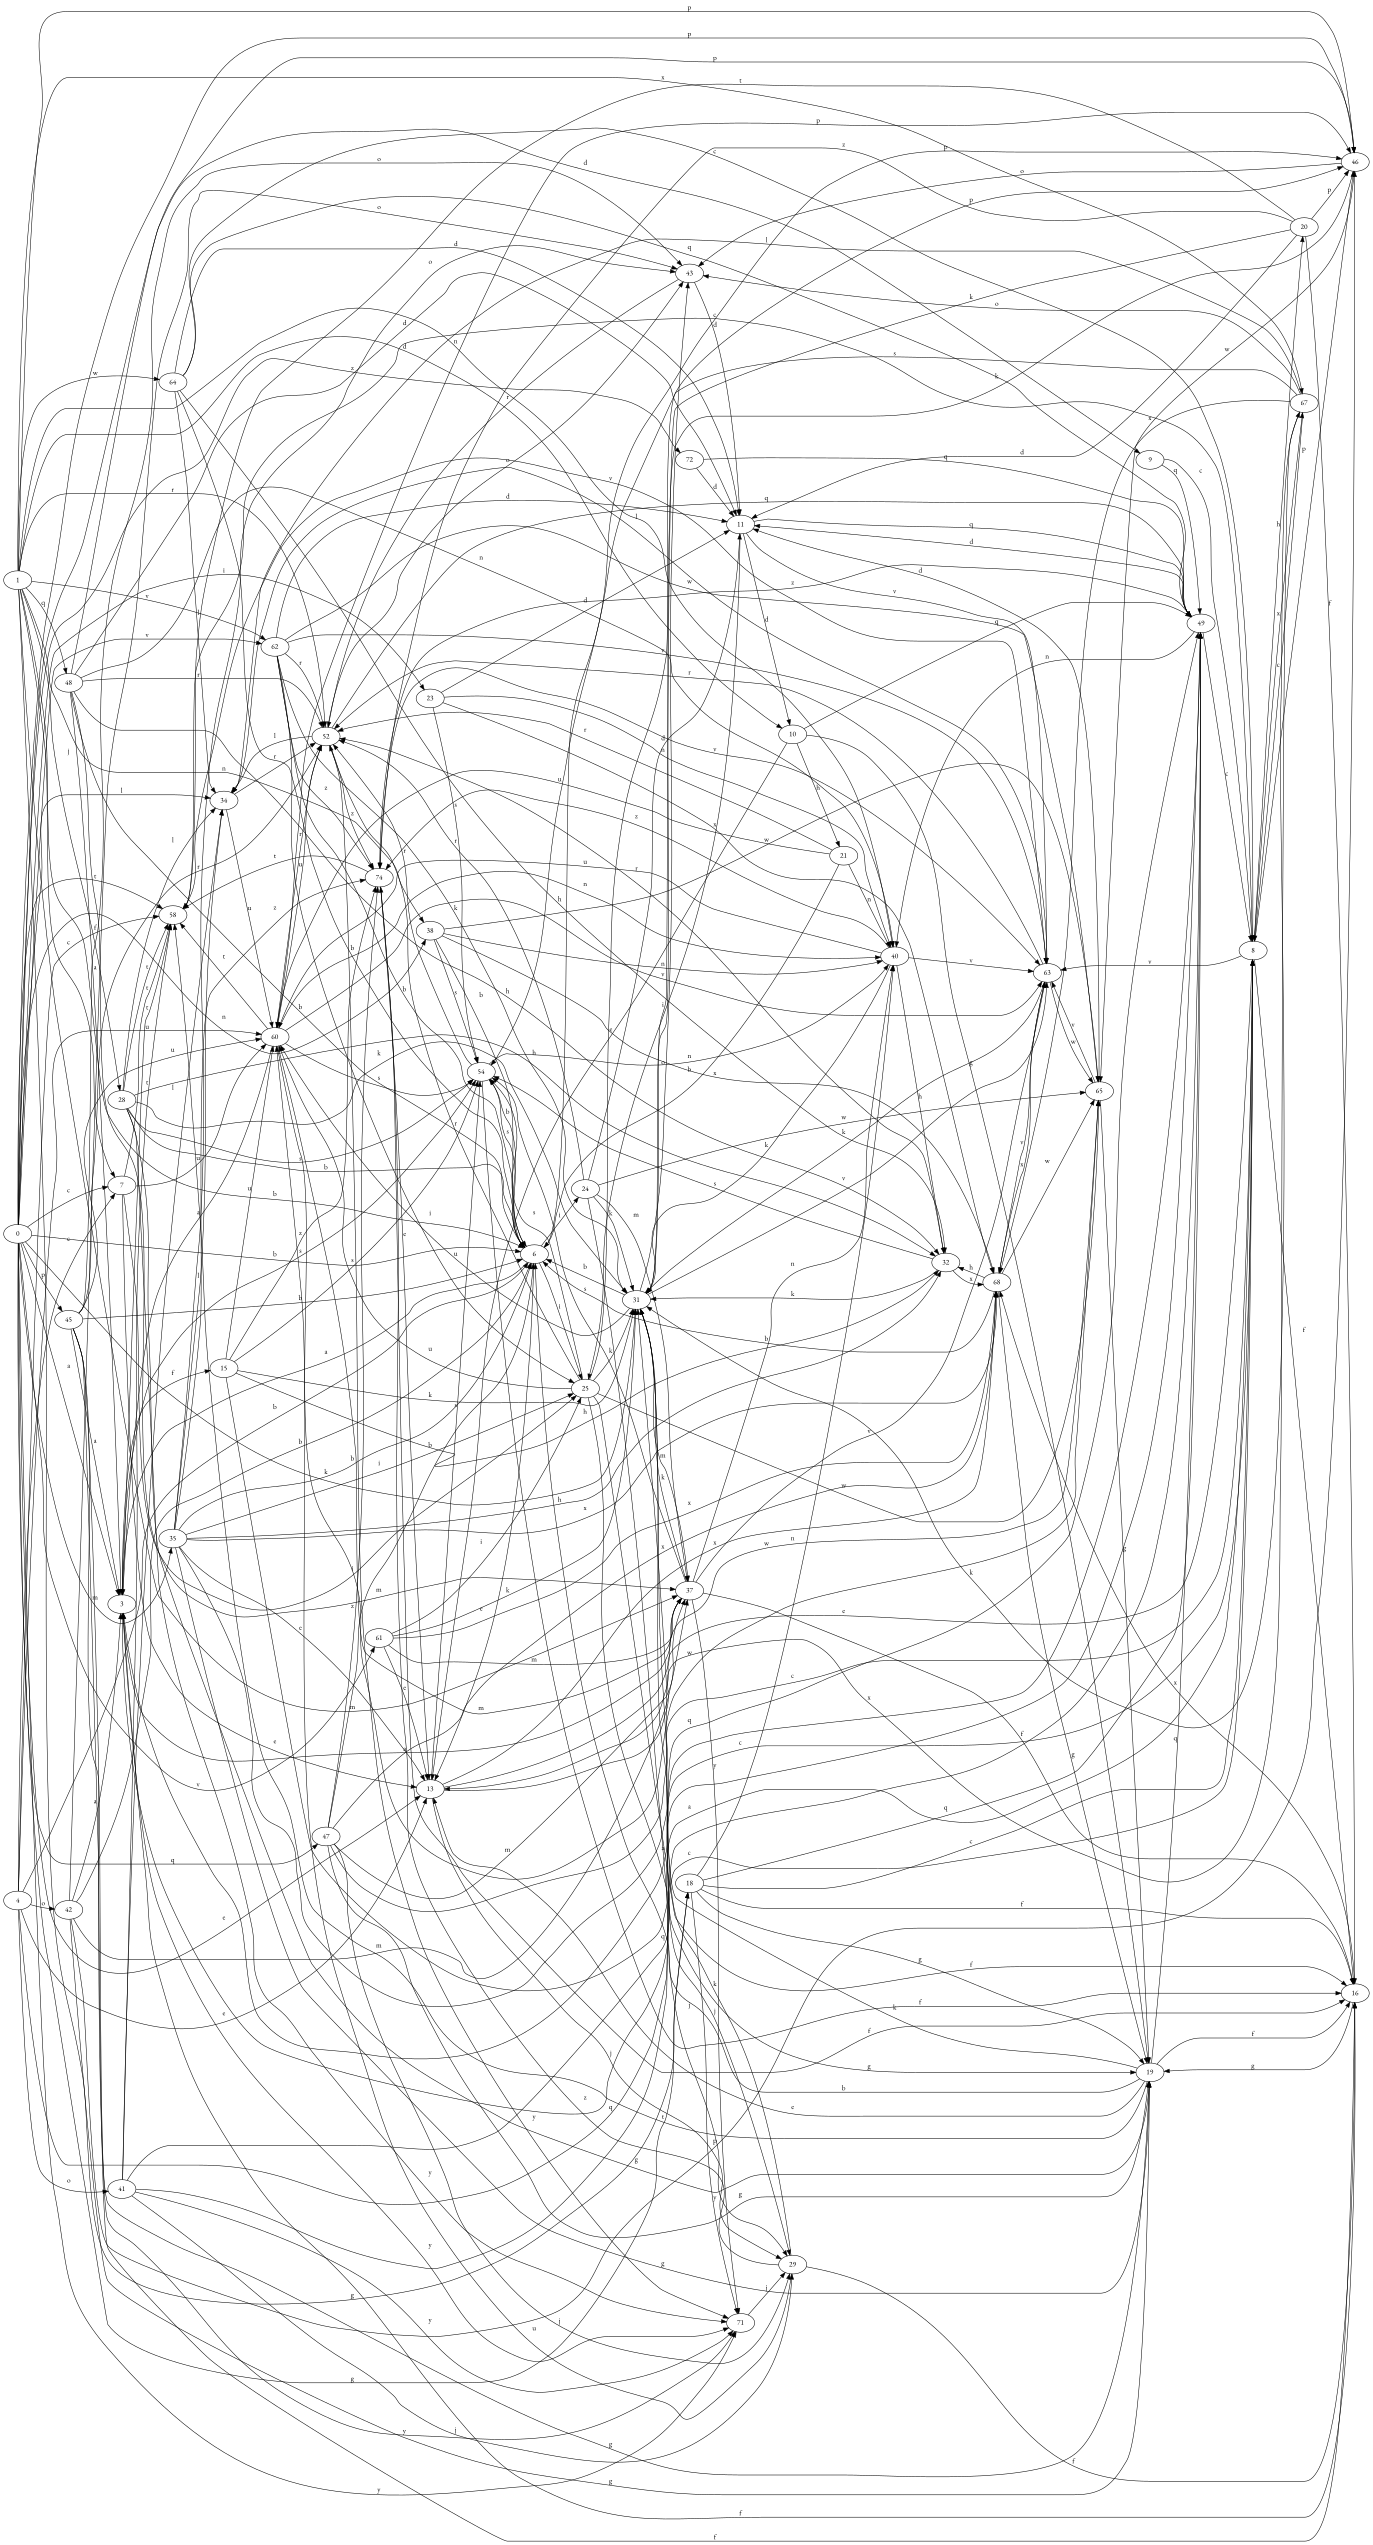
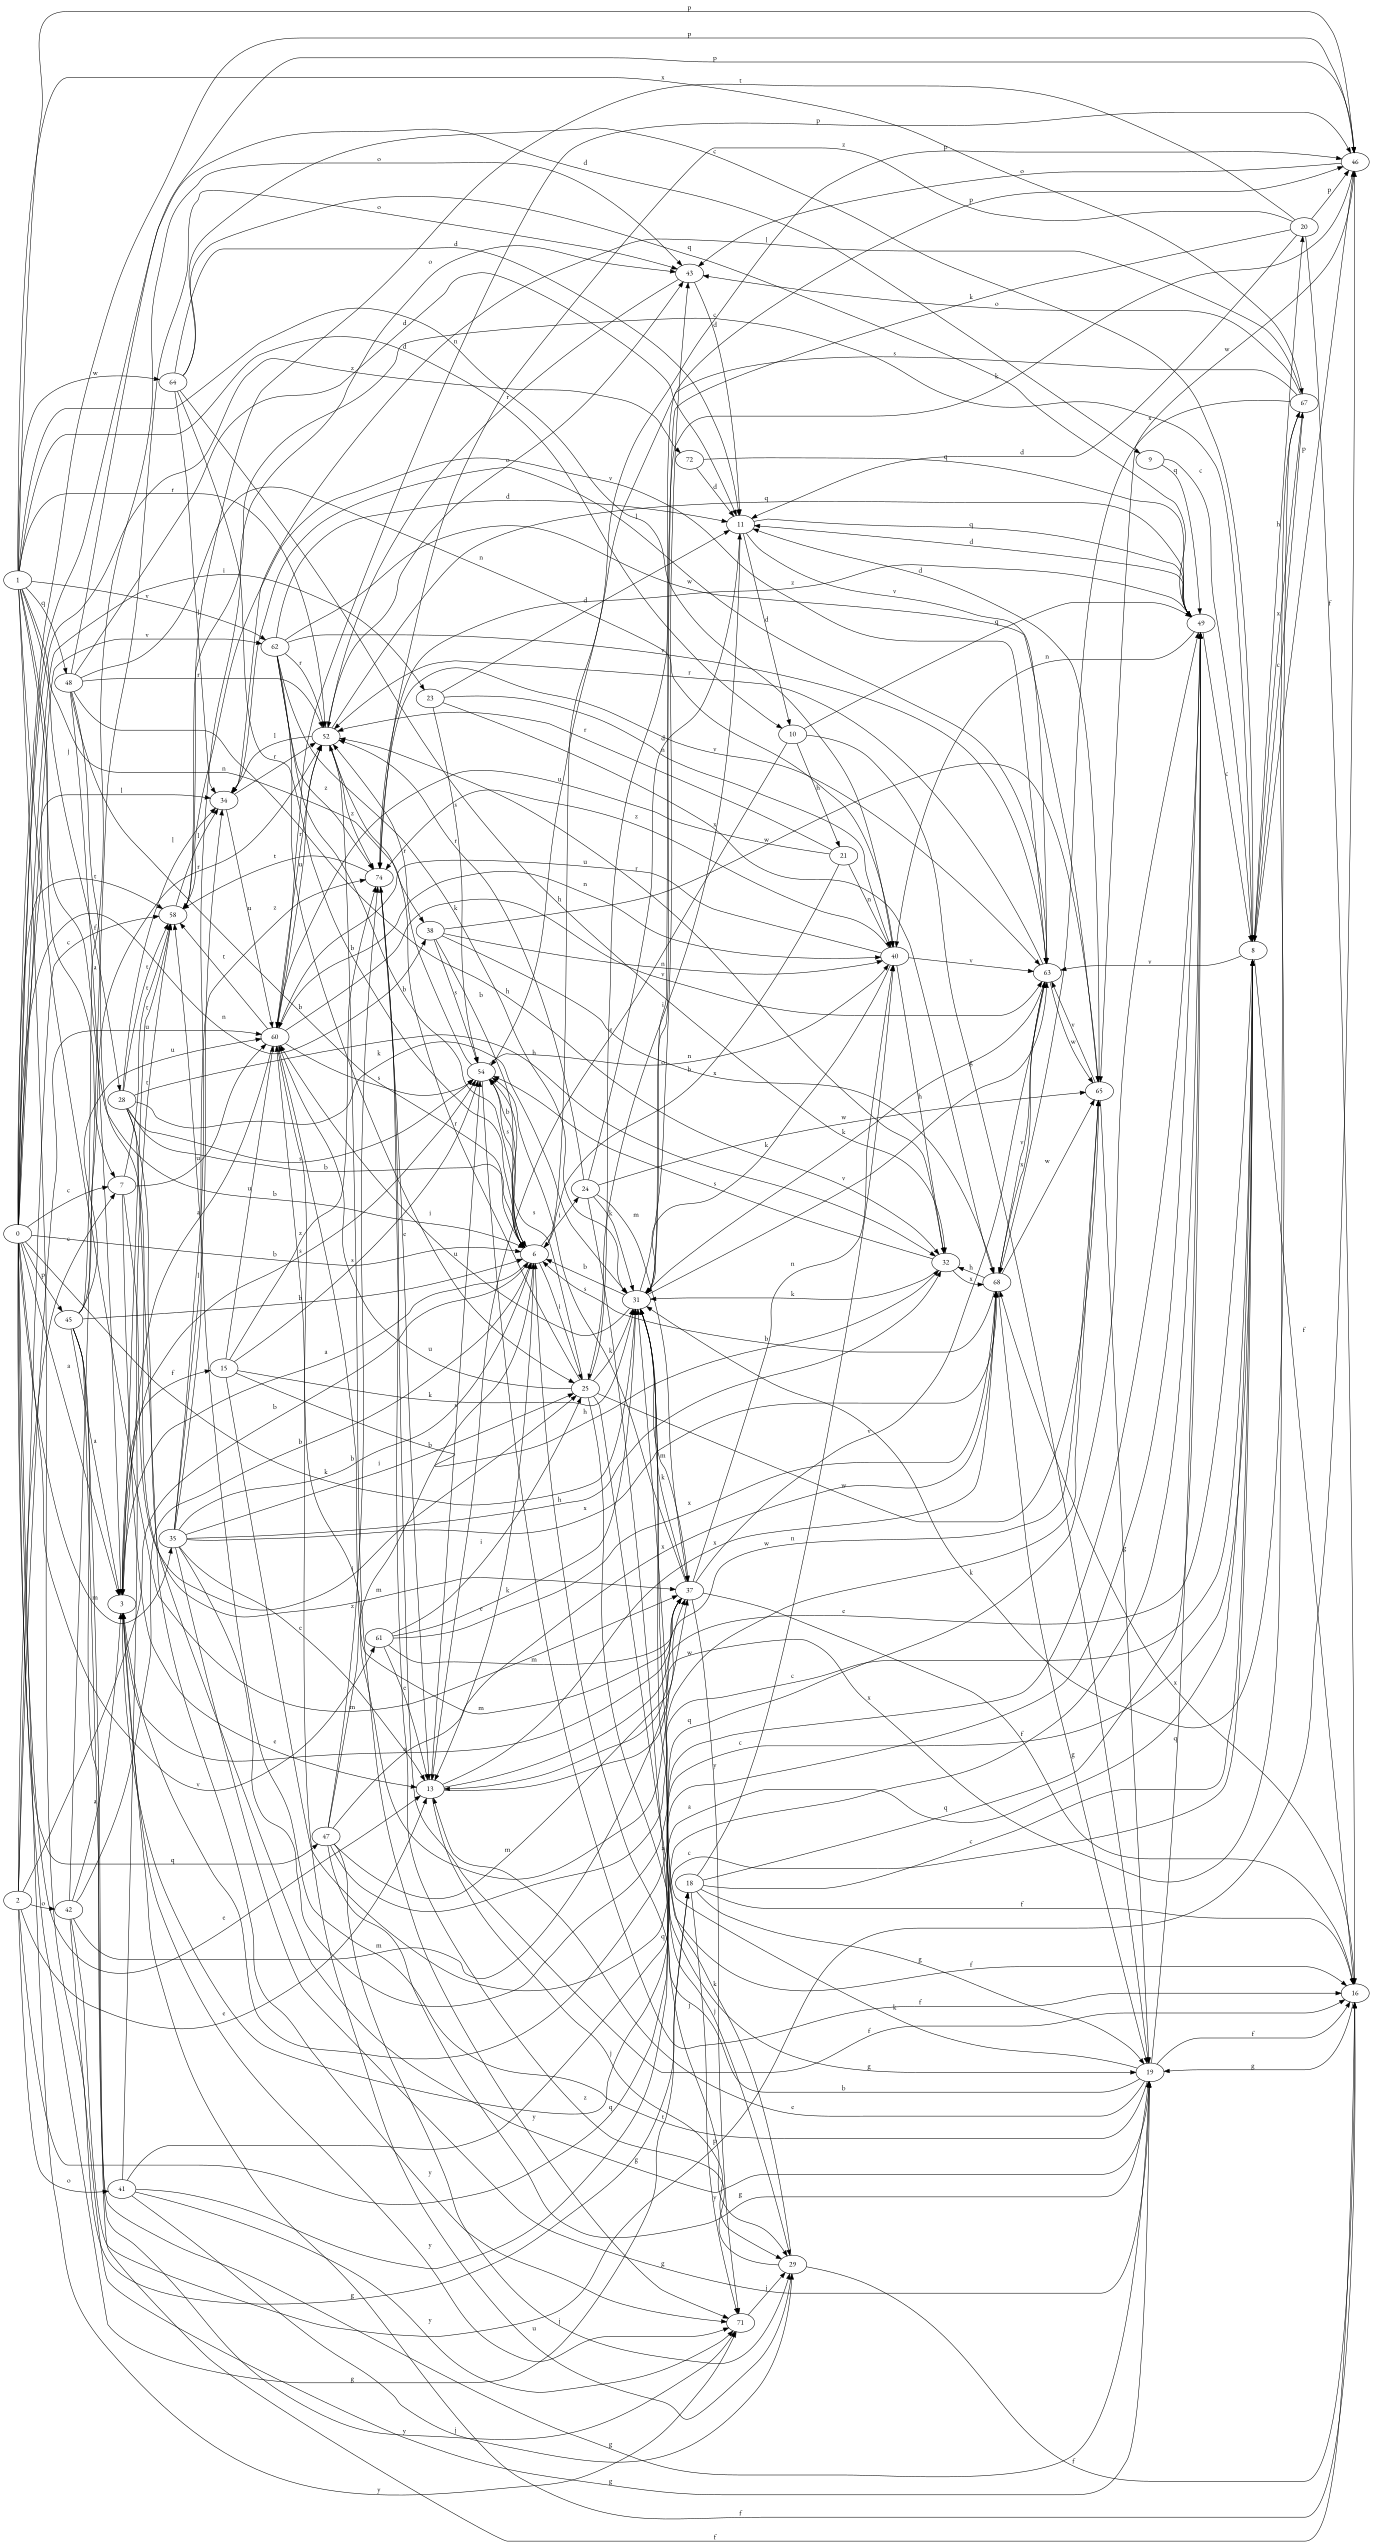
(146, 1564) -> (188, 868)
(18, 1901) -> (18, 1901)
